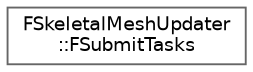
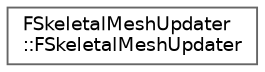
(127, 36) -> (132, 36)
